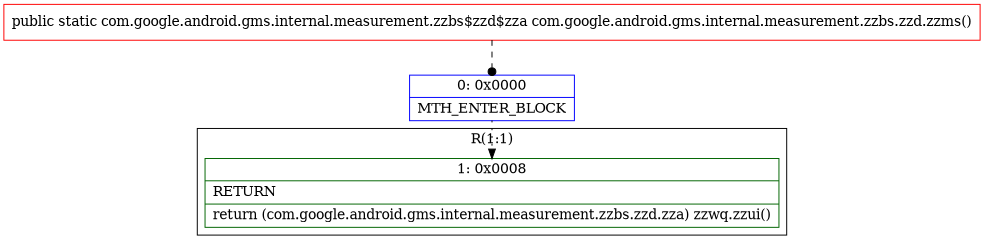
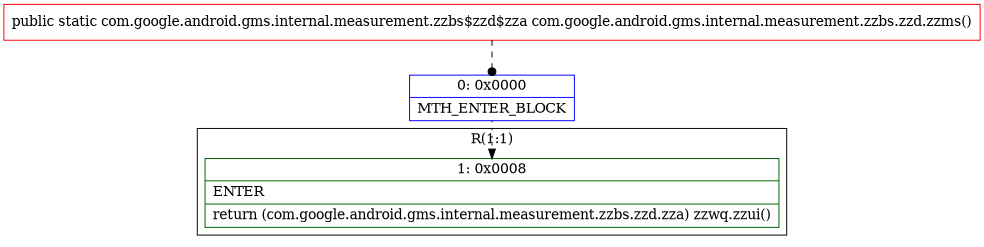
(244, 192) -> (238, 192)
